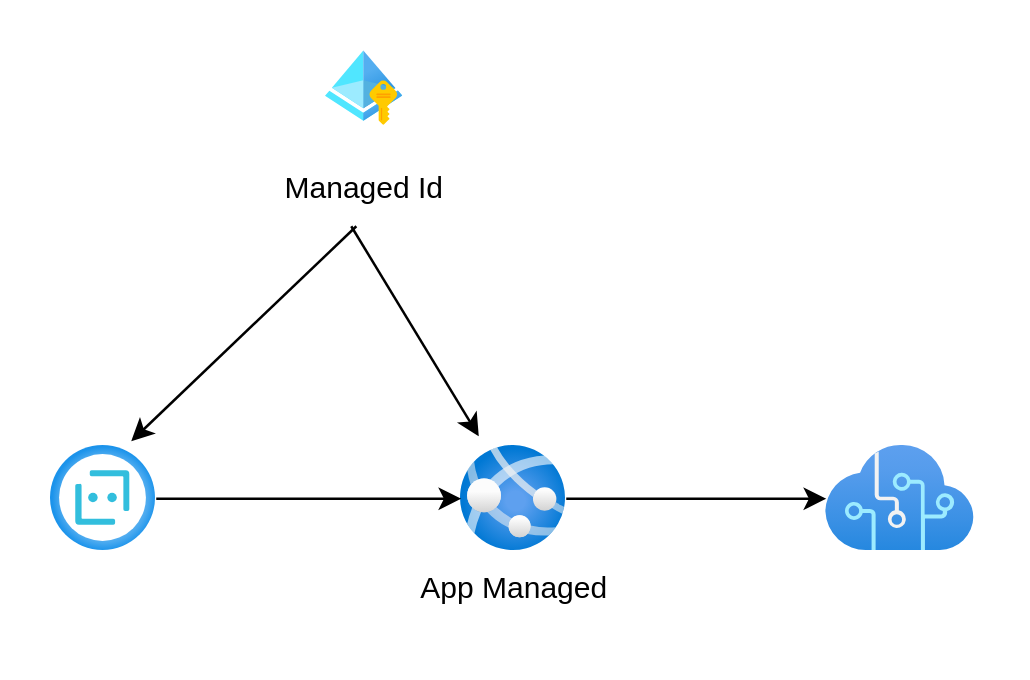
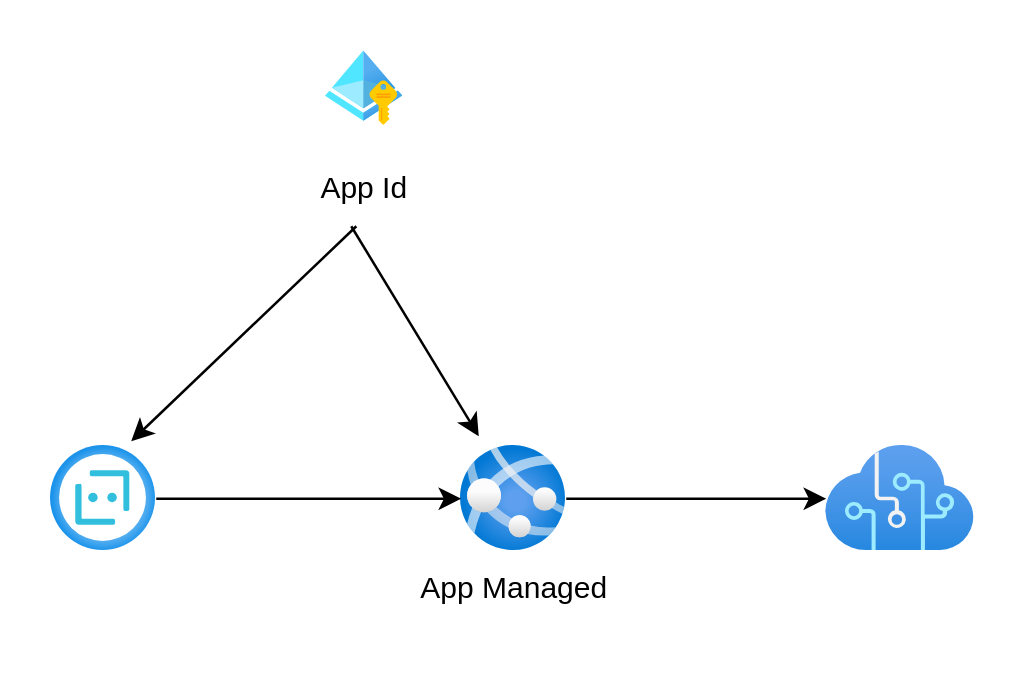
(365, 189) -> (365, 189)
